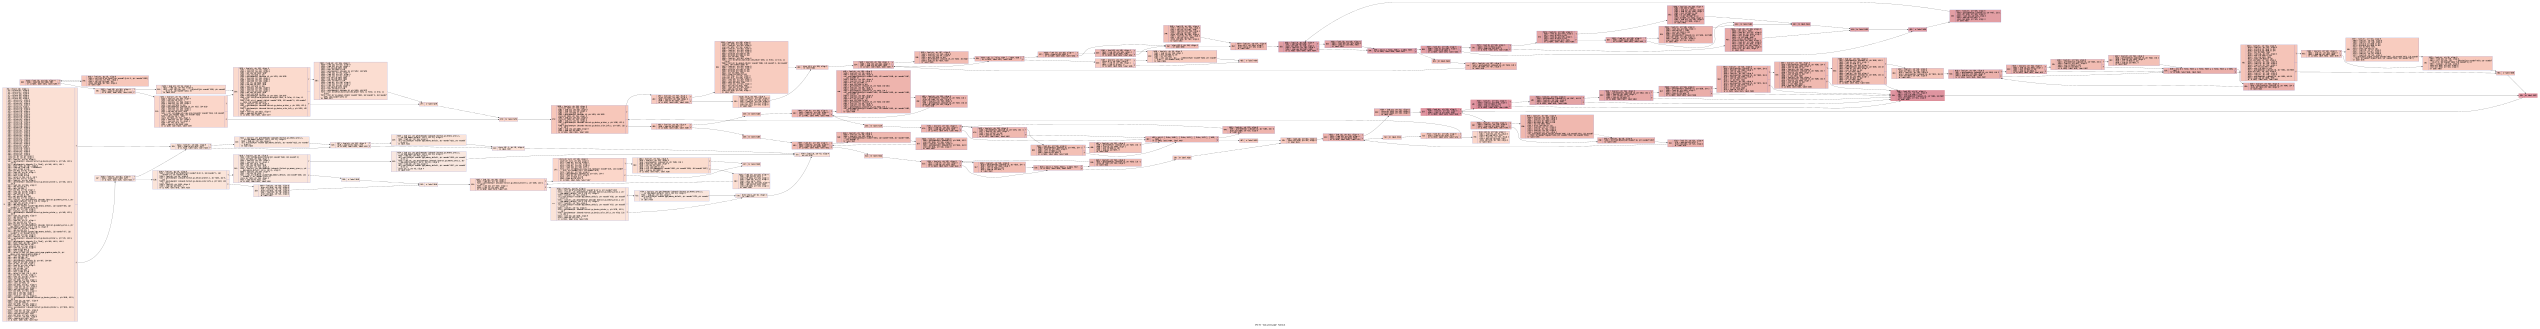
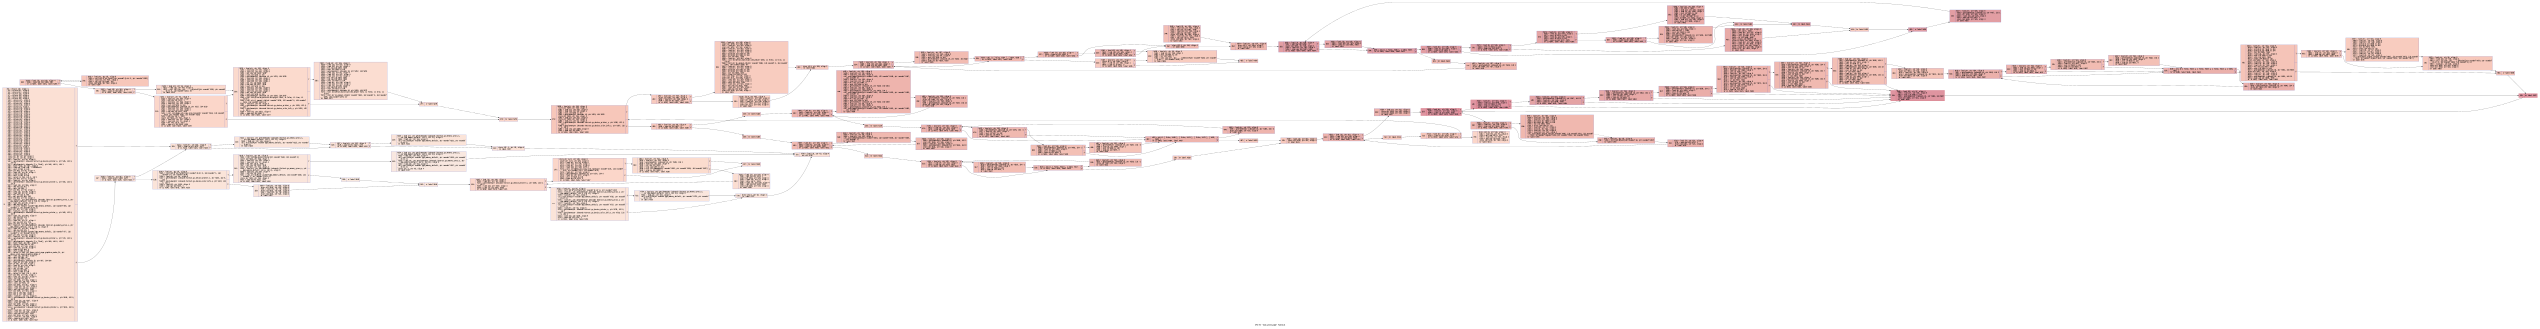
(1859, 30) -> (1859, 30)
